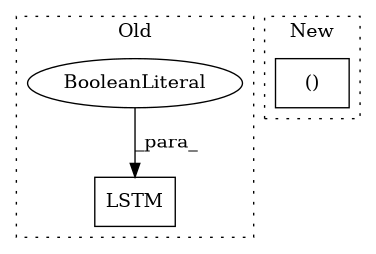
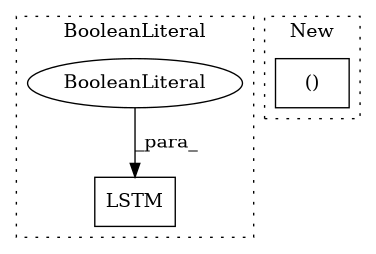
(135, 32) -> (135, 32)
